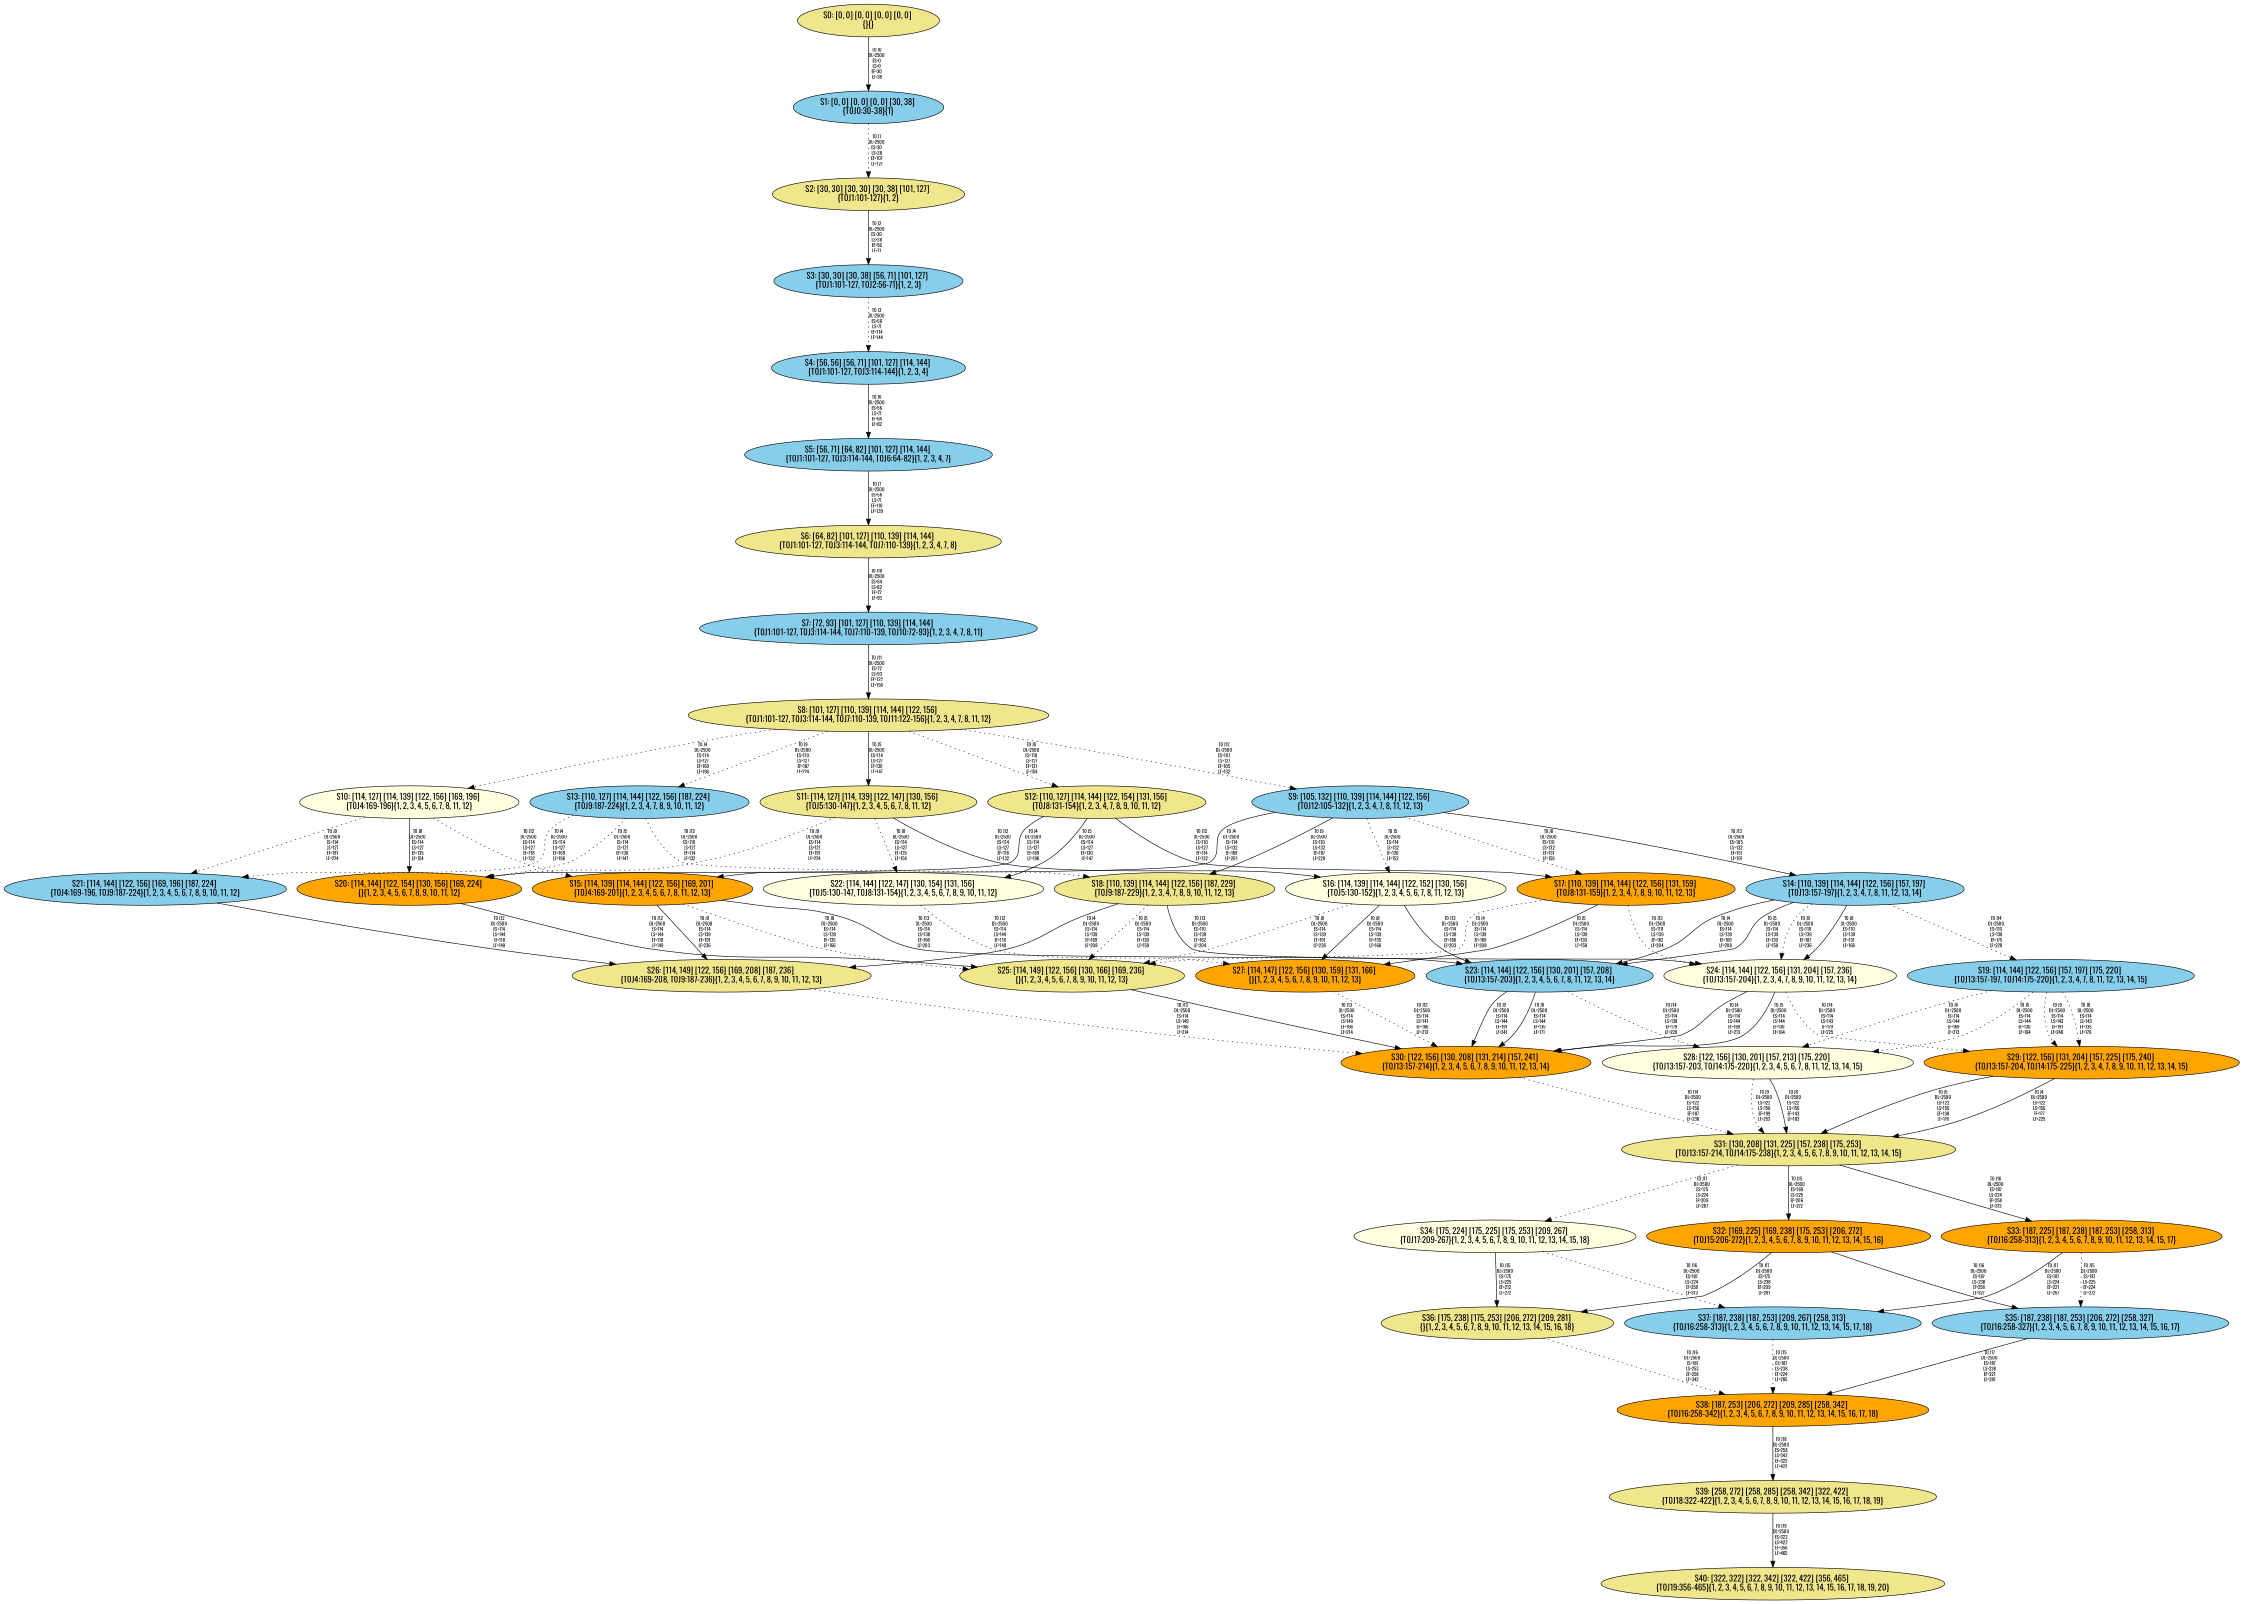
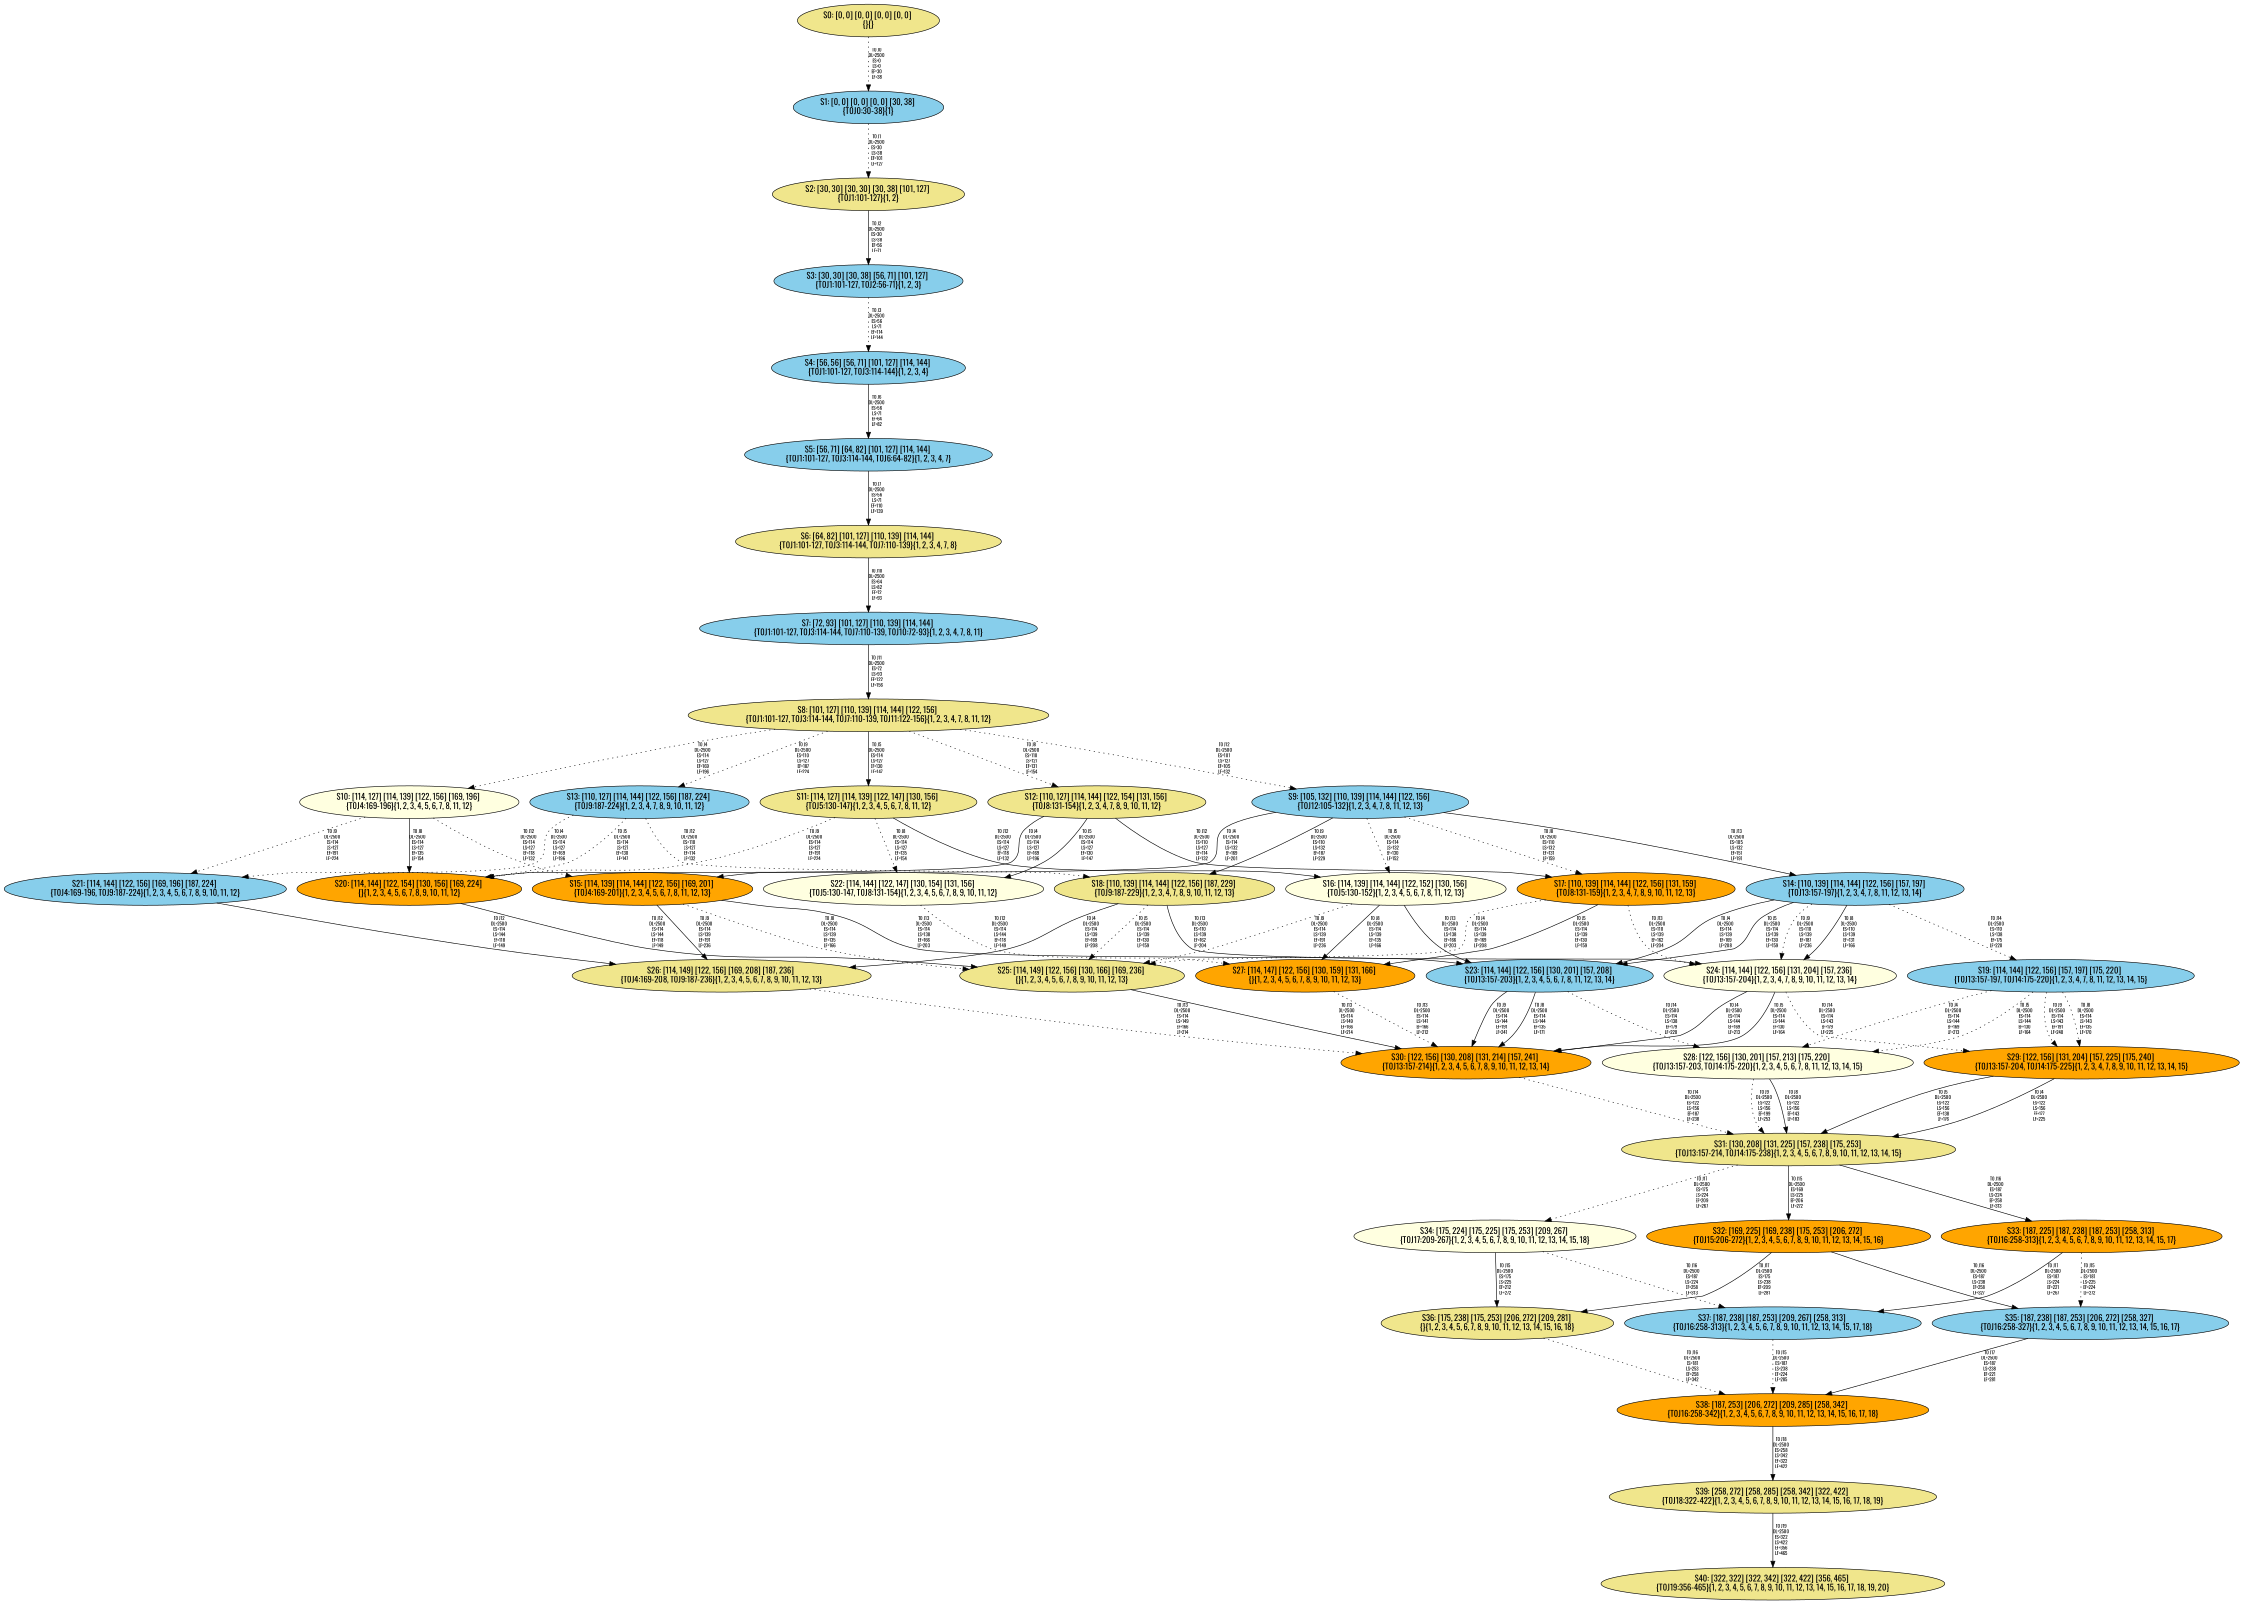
(868, 61) -> (868, 61)
